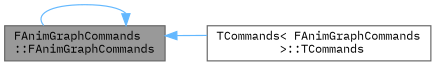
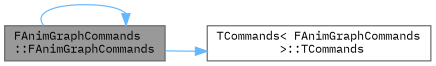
(192, 35) -> (180, 51)
